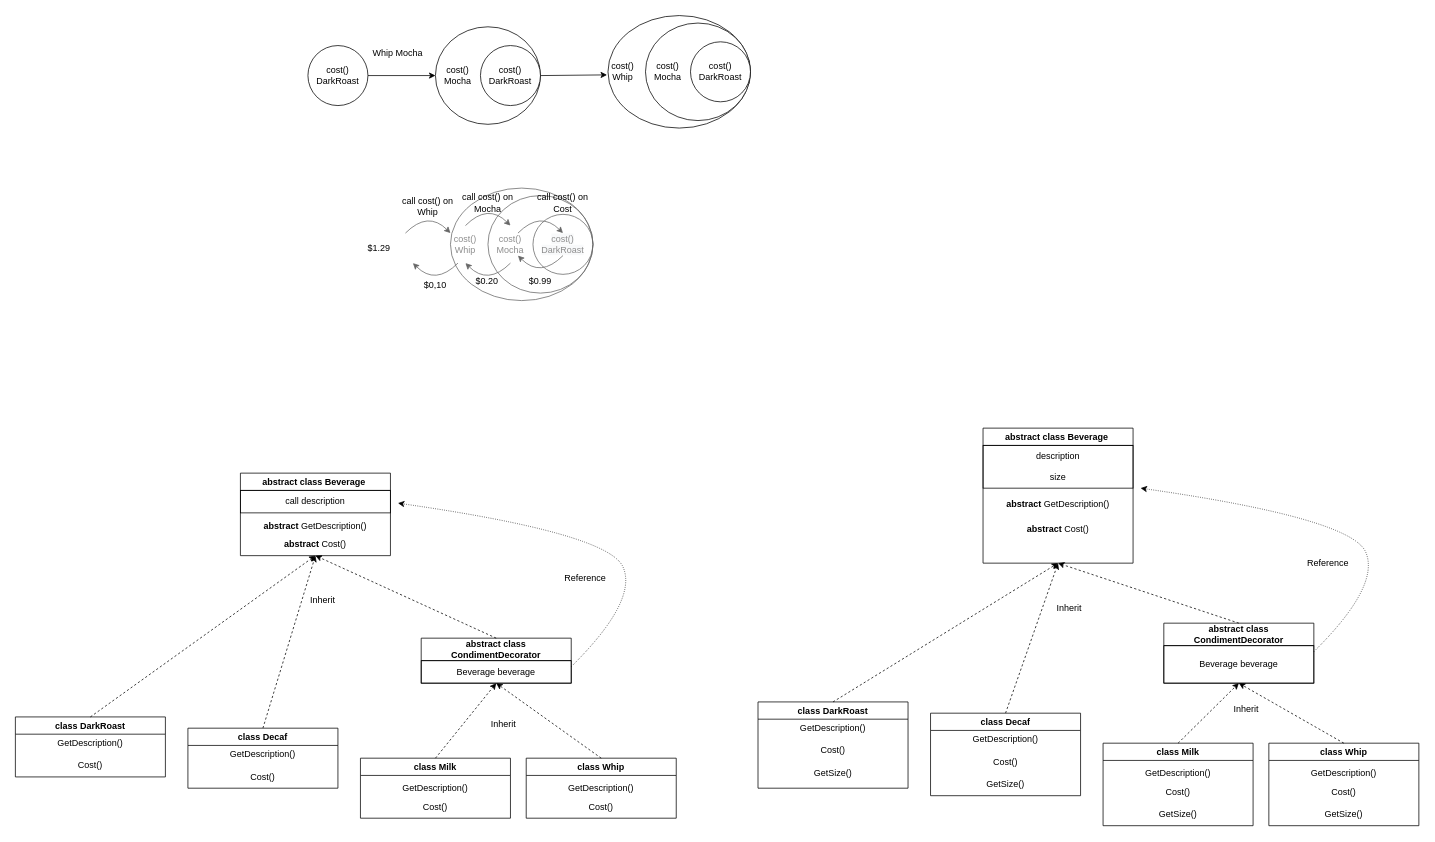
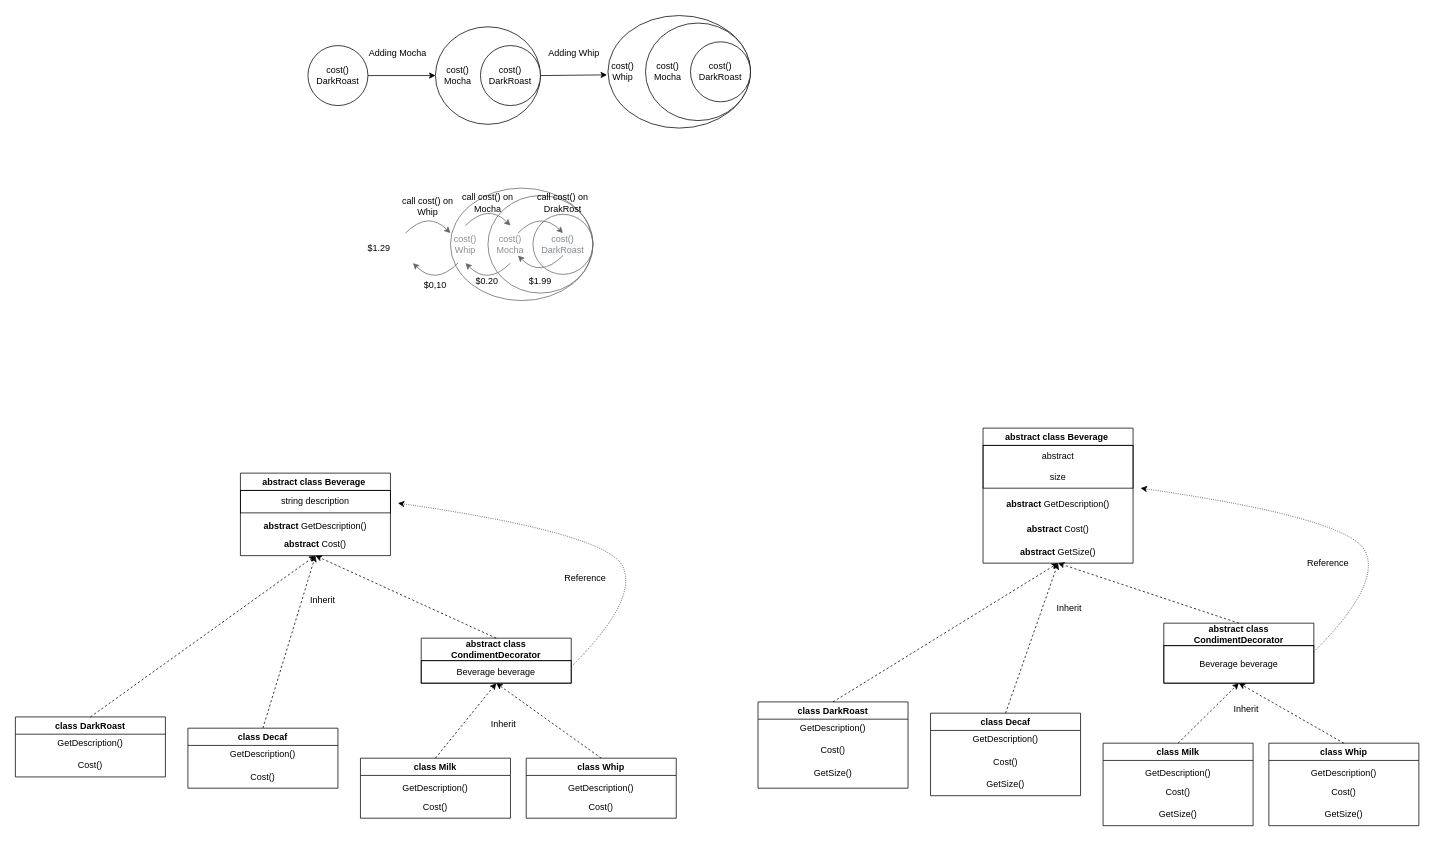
(398, 53) -> (398, 53)
none -> (574, 53)
(563, 203) -> (563, 203)
(540, 282) -> (540, 282)
(1058, 456) -> (1058, 456)
(315, 501) -> (315, 501)
none -> (1058, 552)
